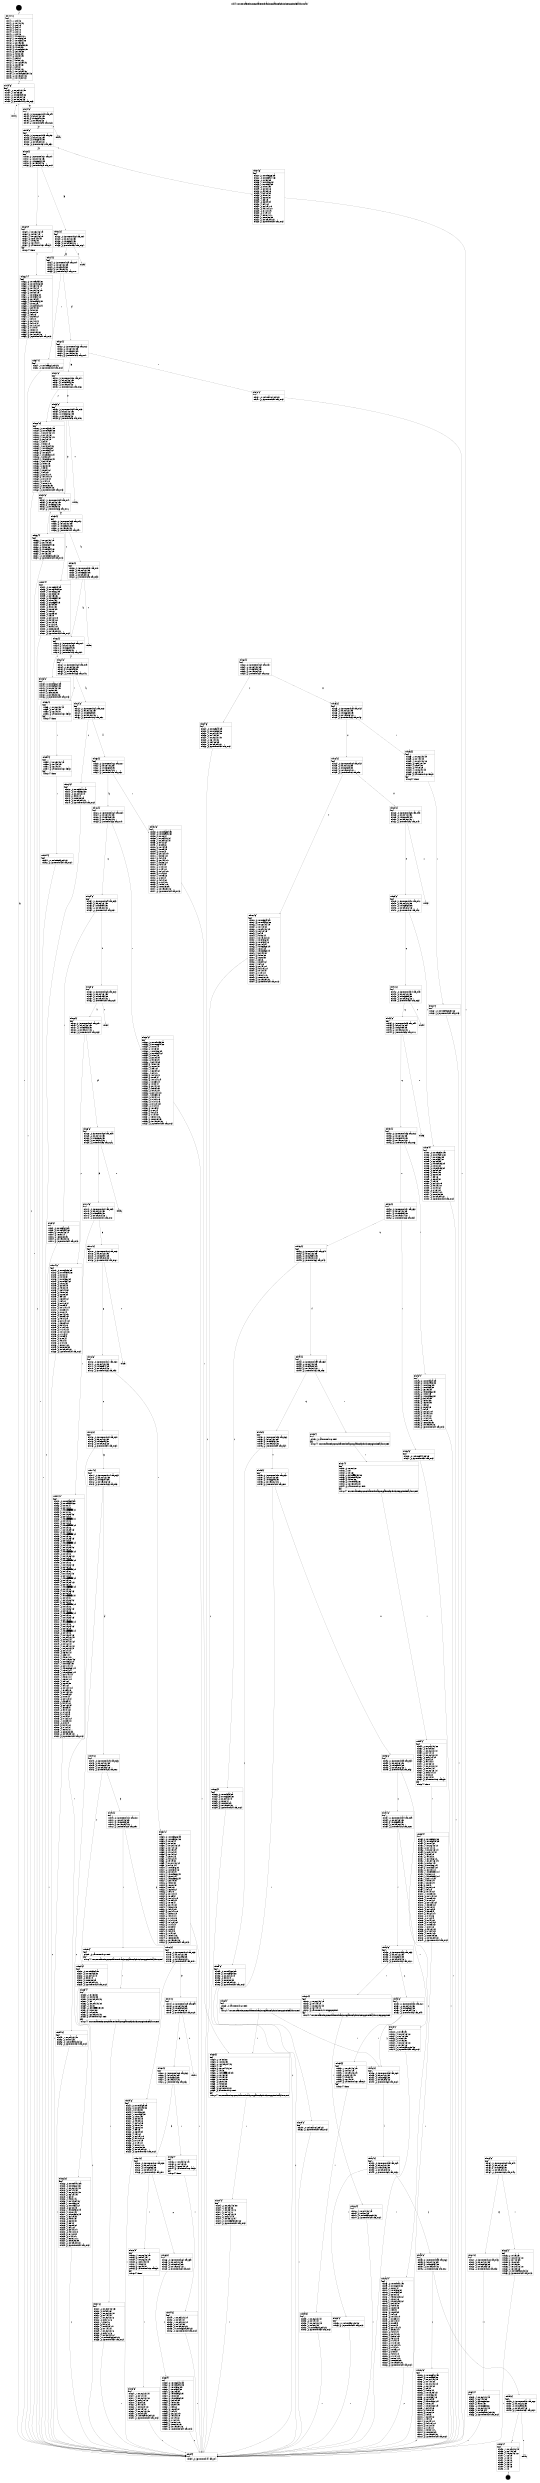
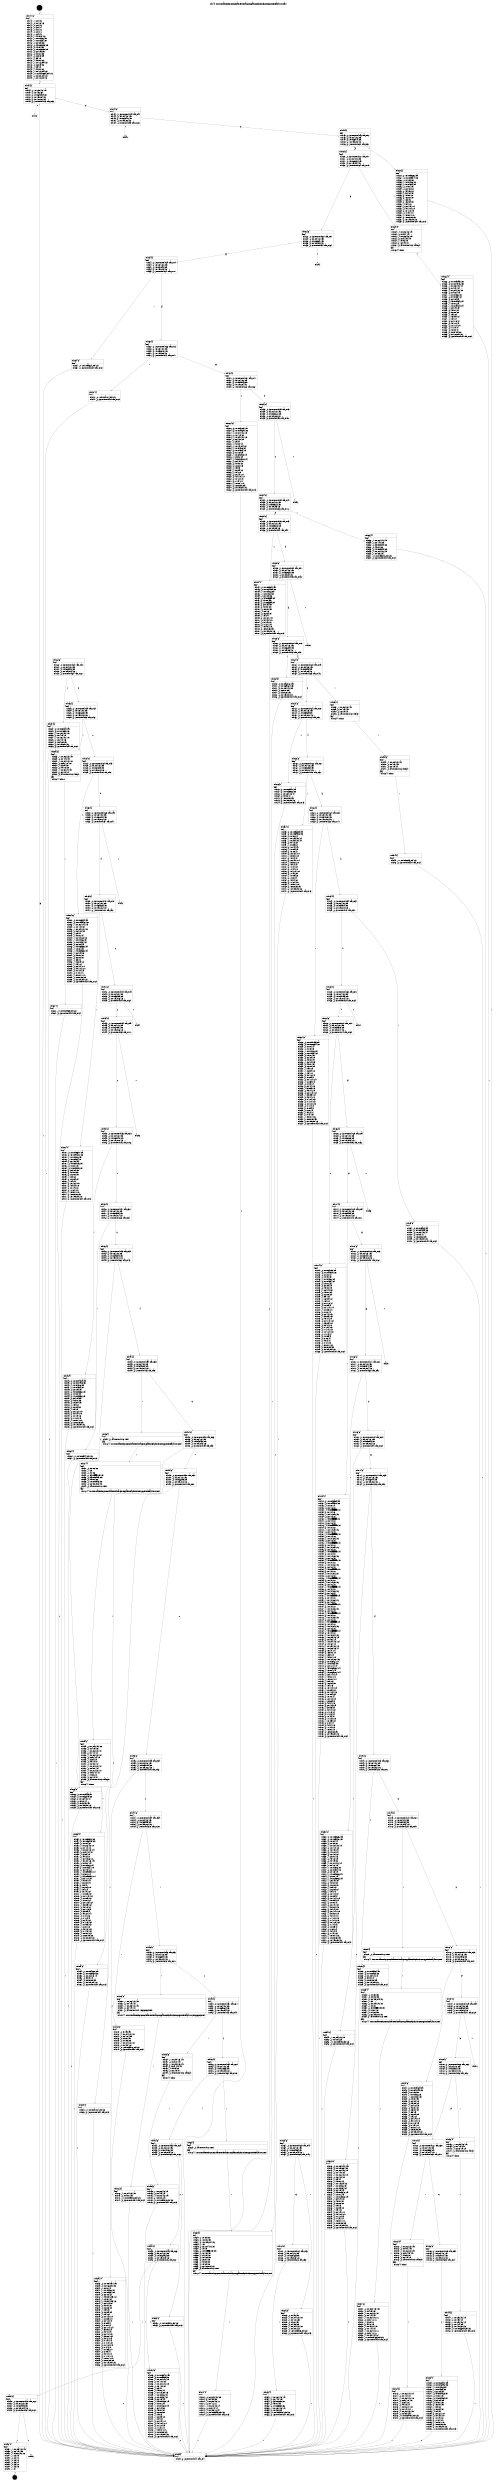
(326, 2041) -> (225, 2108)
